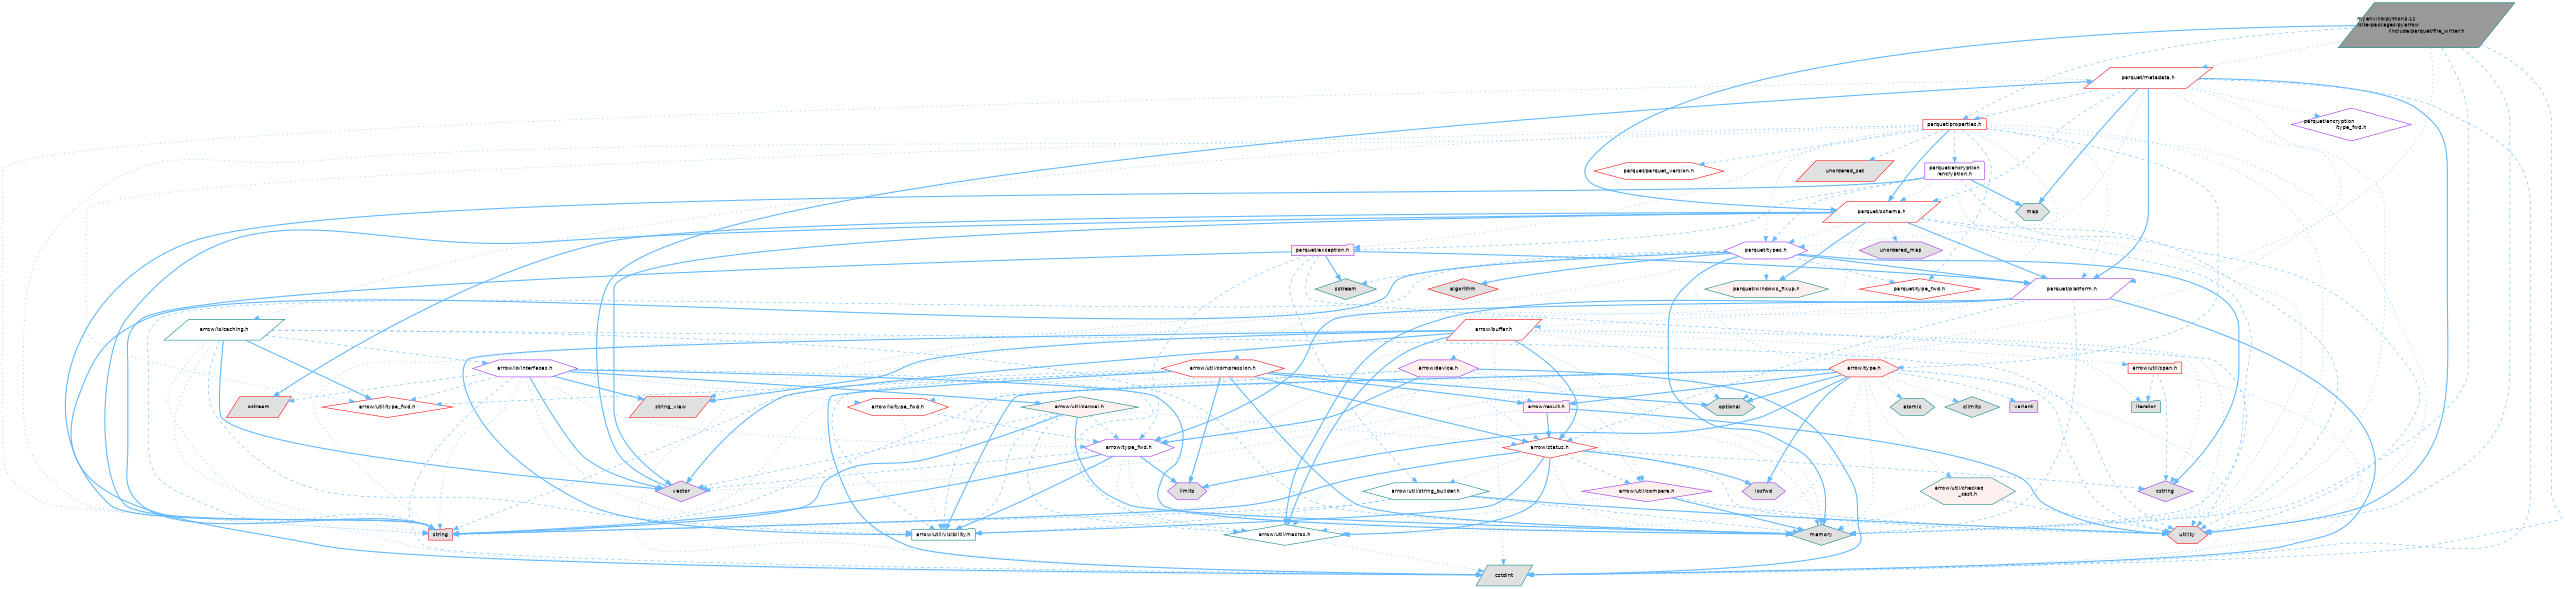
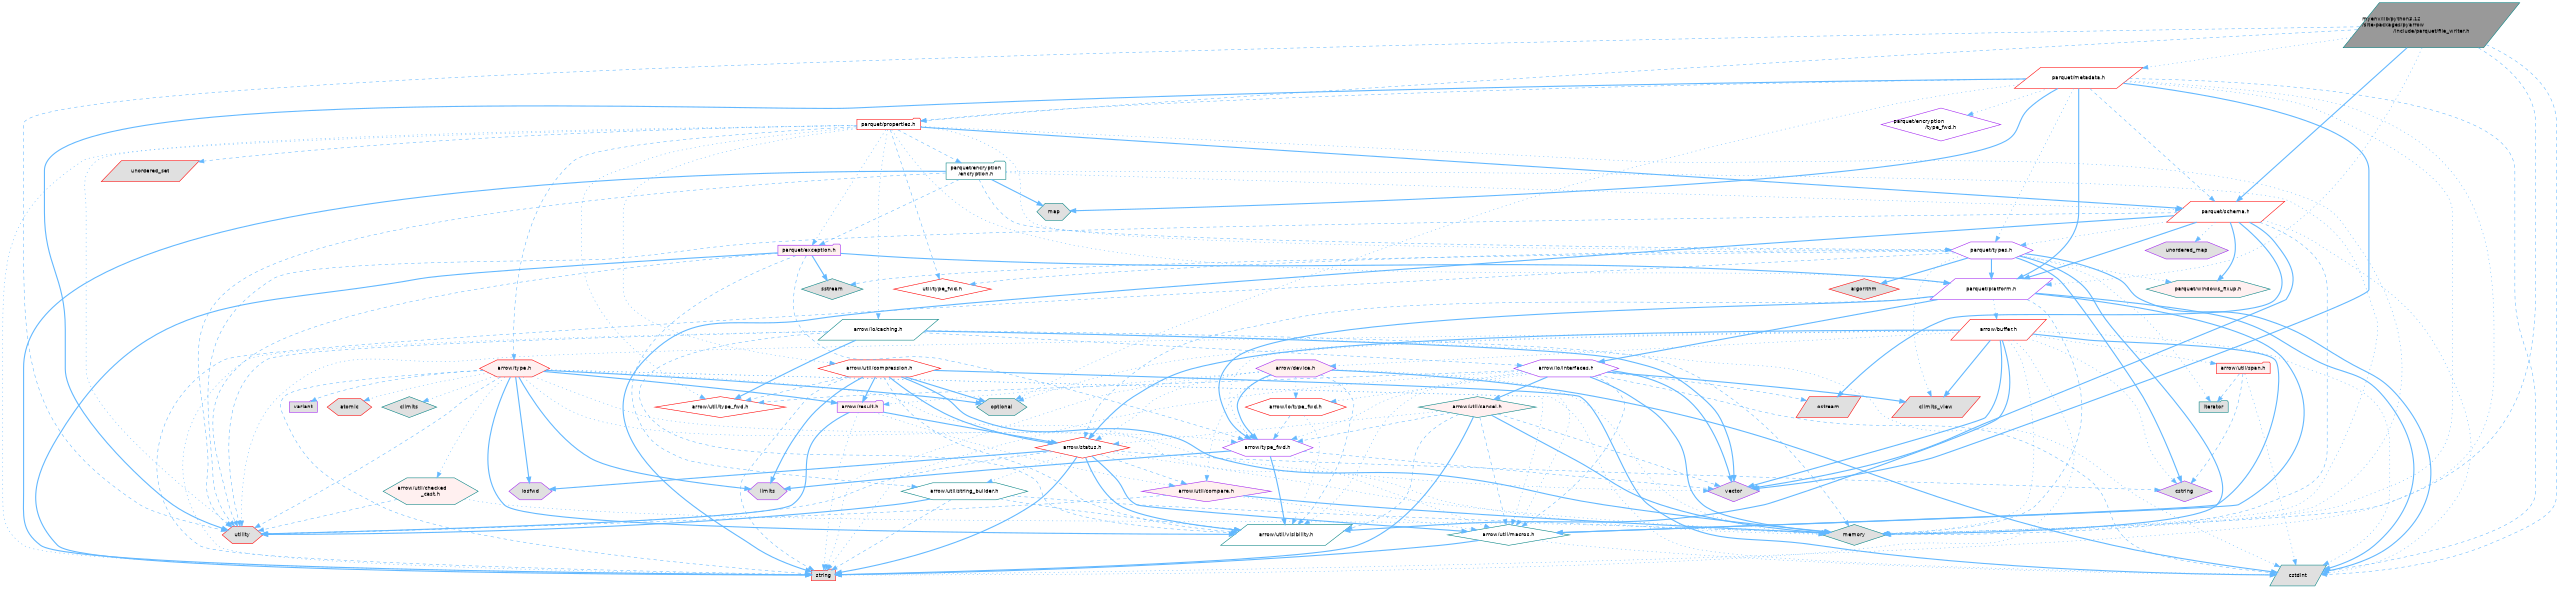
(1222, 149) -> (2277, 331)
(1659, 171) -> none
(1955, 171) -> (976, 171)
(1920, 289) -> (943, 289)
none -> (1788, 327)
(671, 407) -> (1936, 407)
(1912, 407) -> (349, 407)
(814, 507) -> (1161, 565)
(1439, 527) -> none
(944, 535) -> (1286, 535)
